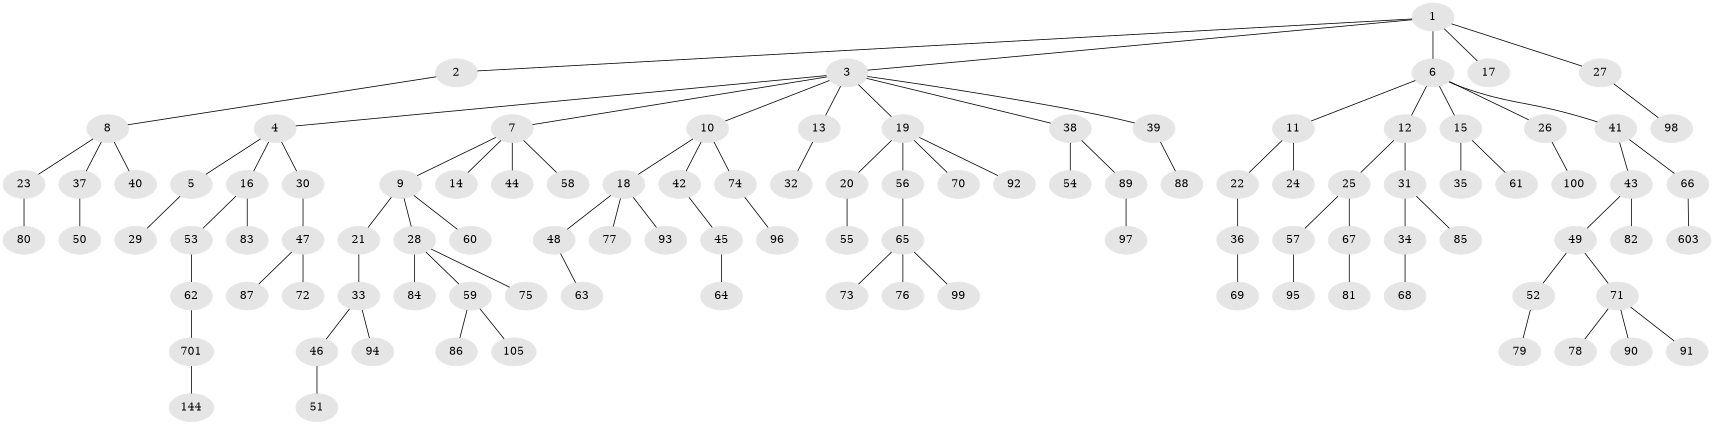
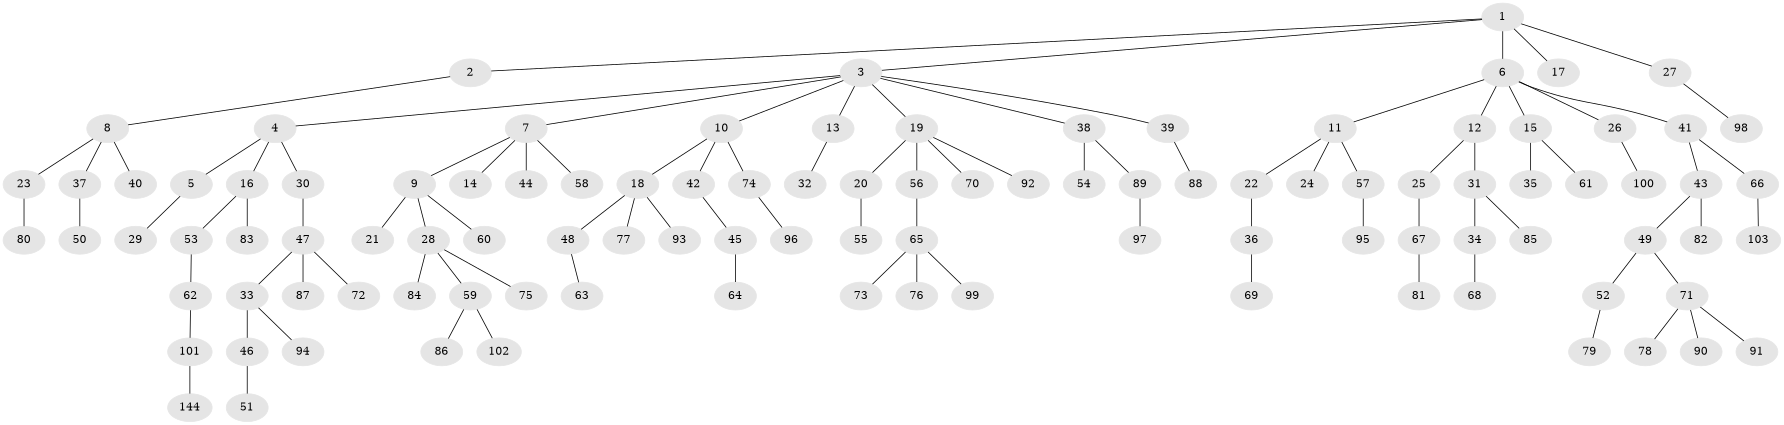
(1321, 212) -> (1349, 157)
(1689, 240) -> (1758, 240)
(359, 268) -> (275, 268)
(191, 352) -> (190, 352)
(514, 352) -> (499, 352)
